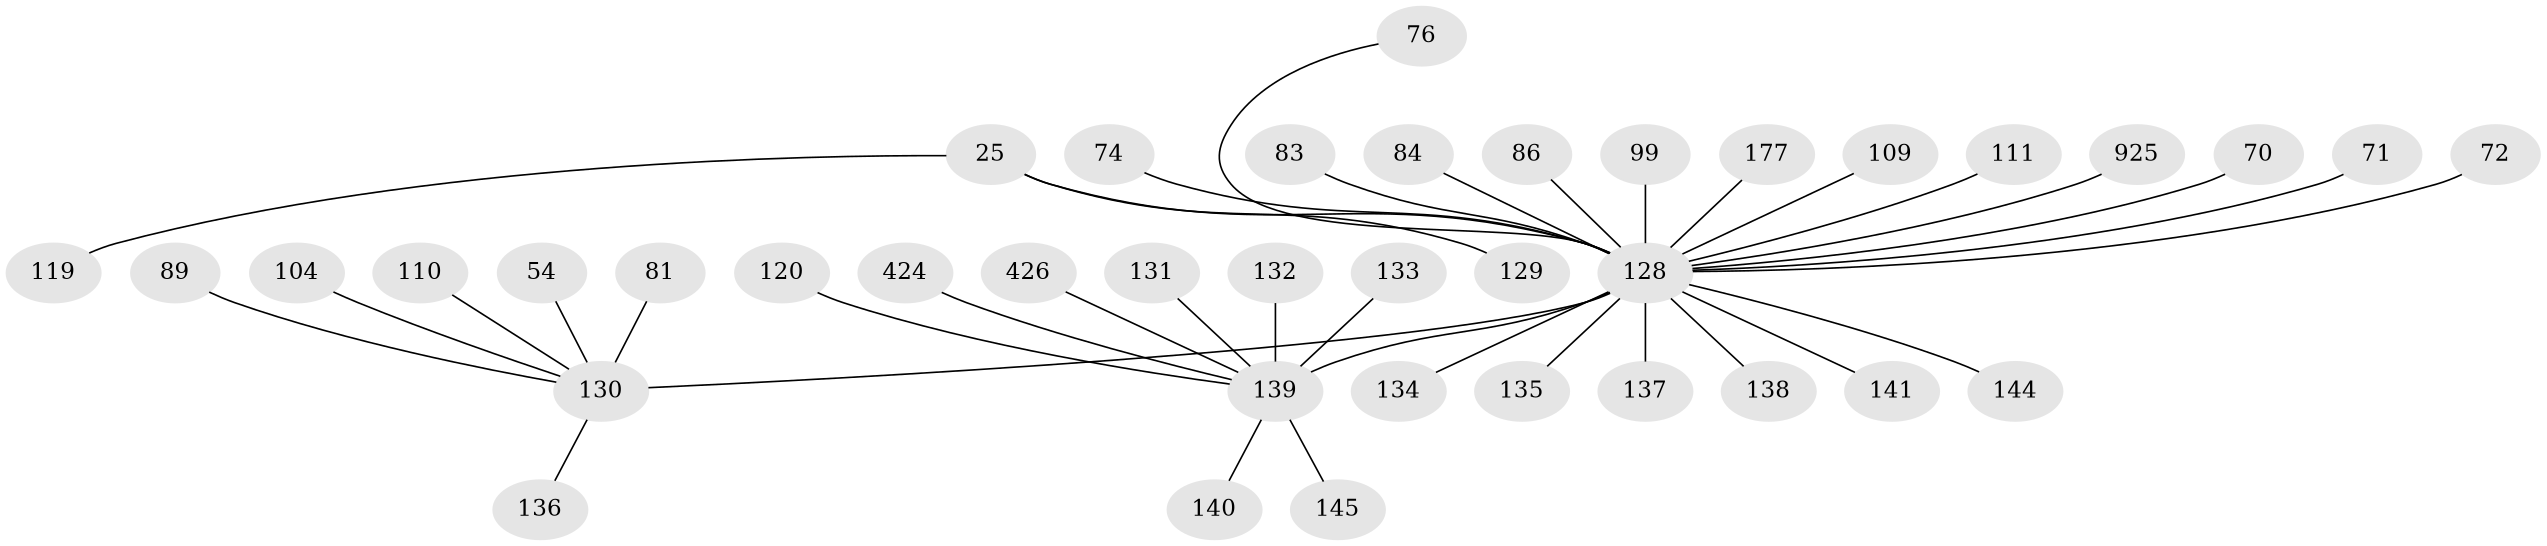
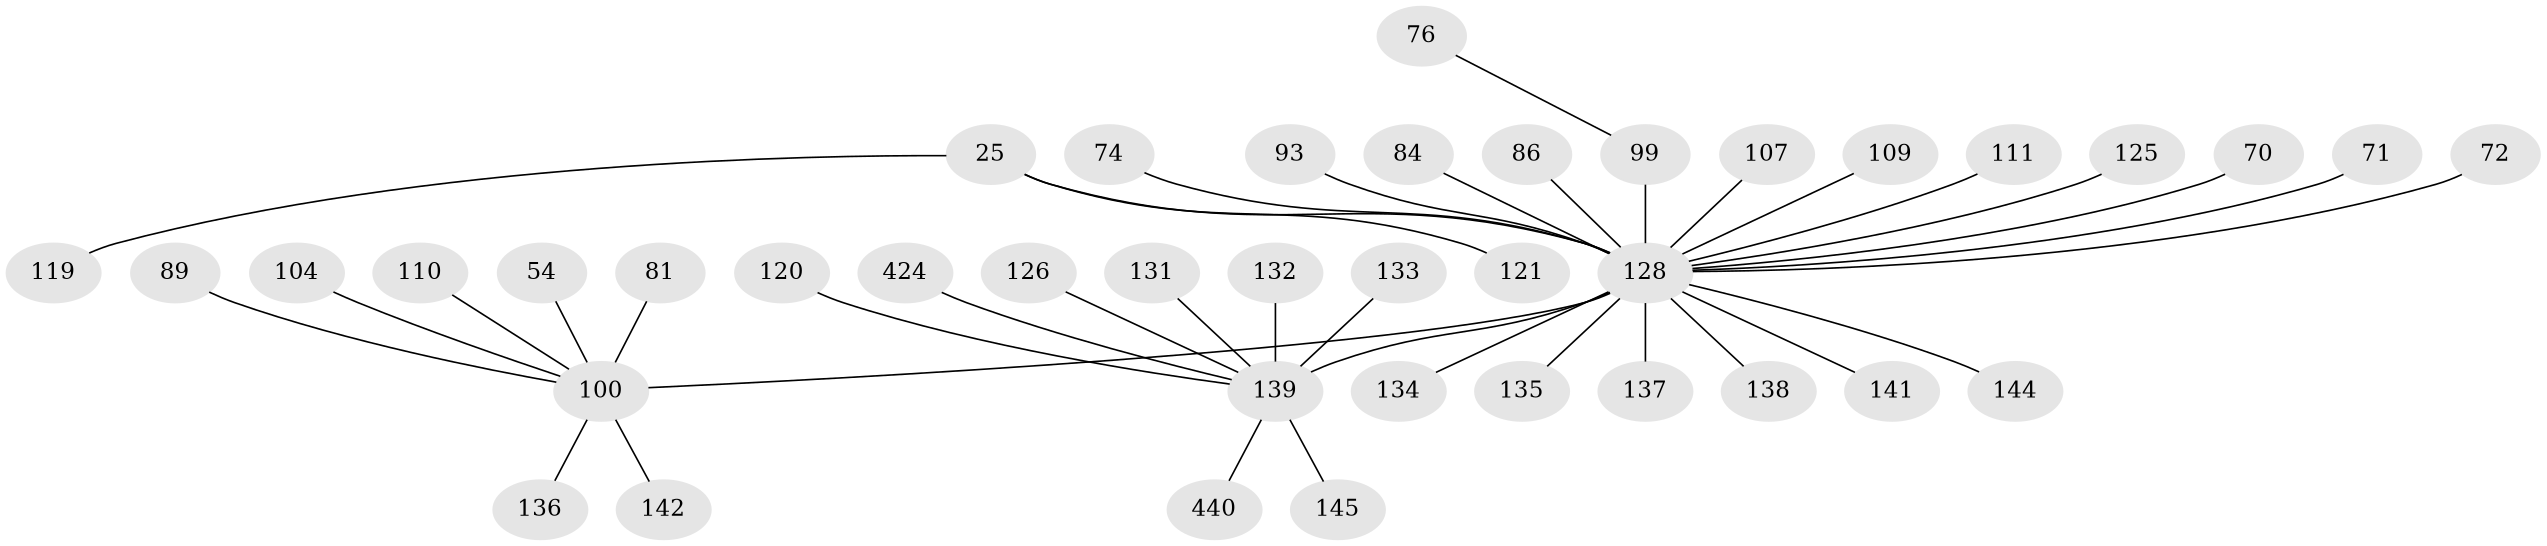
(1290, 155) -> (1290, 155)
(1767, 155) -> (1767, 155)
(2137, 155) -> (2137, 155)
(1230, 183) -> (1533, 95)
(1029, 273) -> (1029, 273)
(1522, 273) -> (1522, 273)
(601, 391) -> (601, 391)
none -> (664, 510)
(1215, 510) -> (1215, 510)
